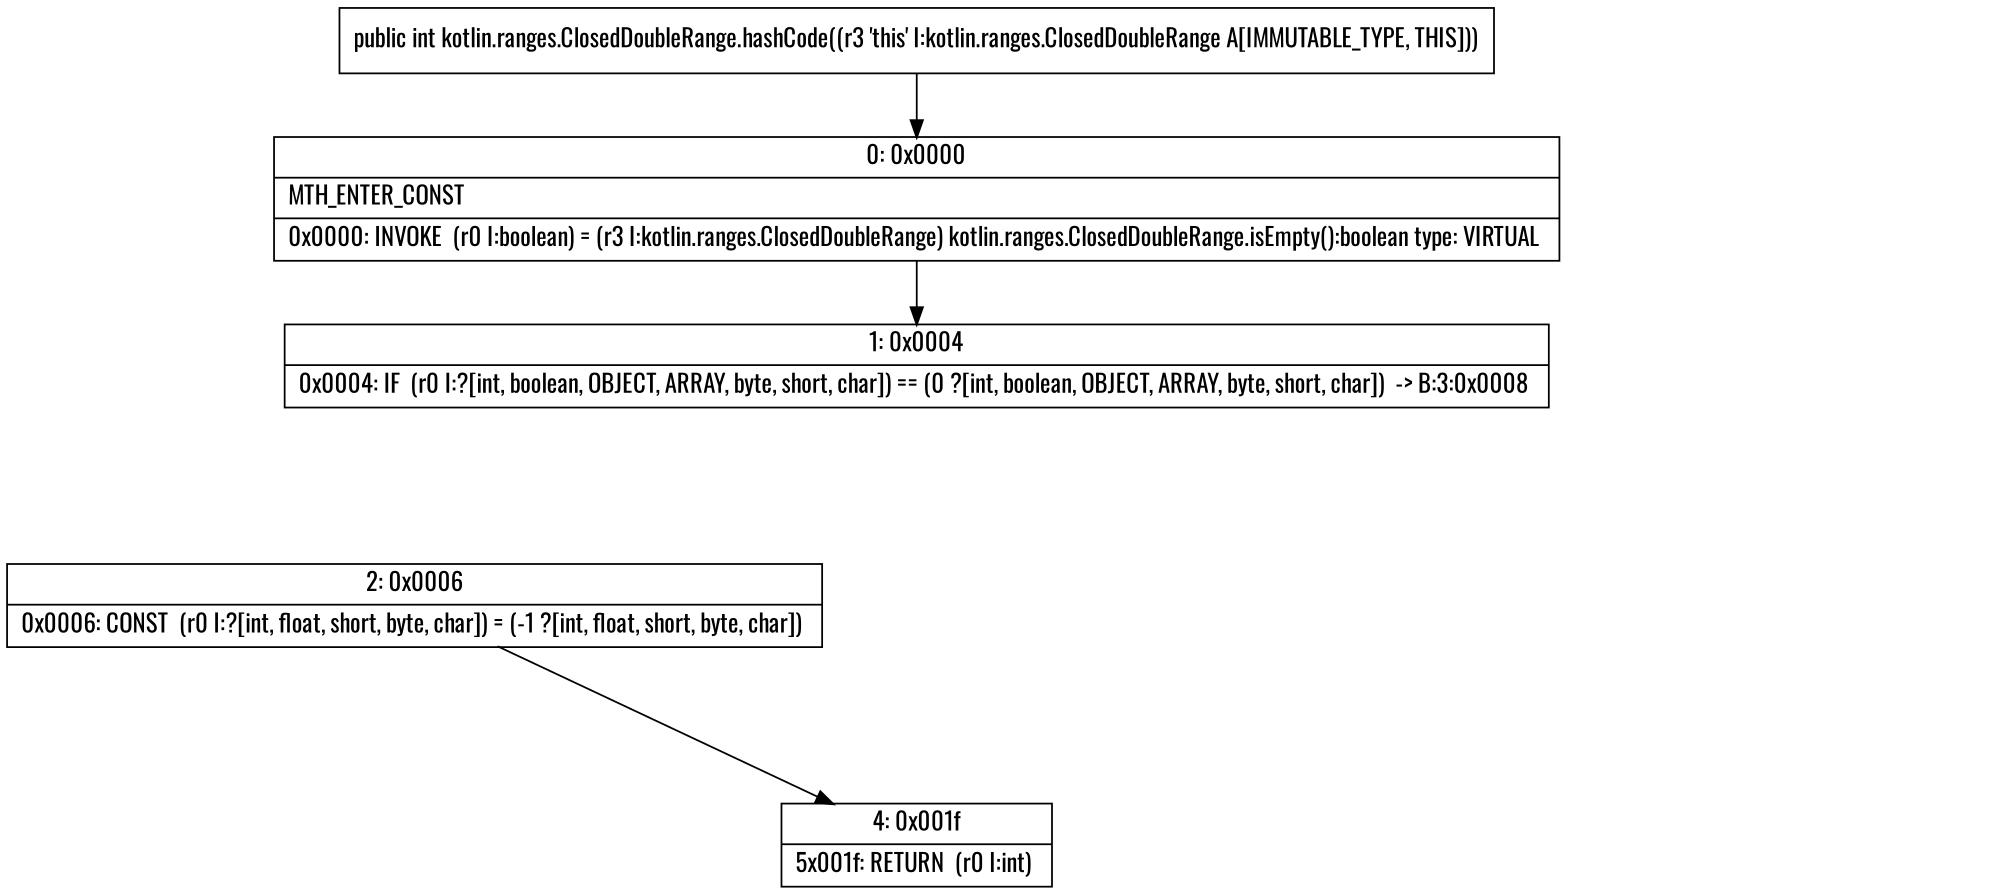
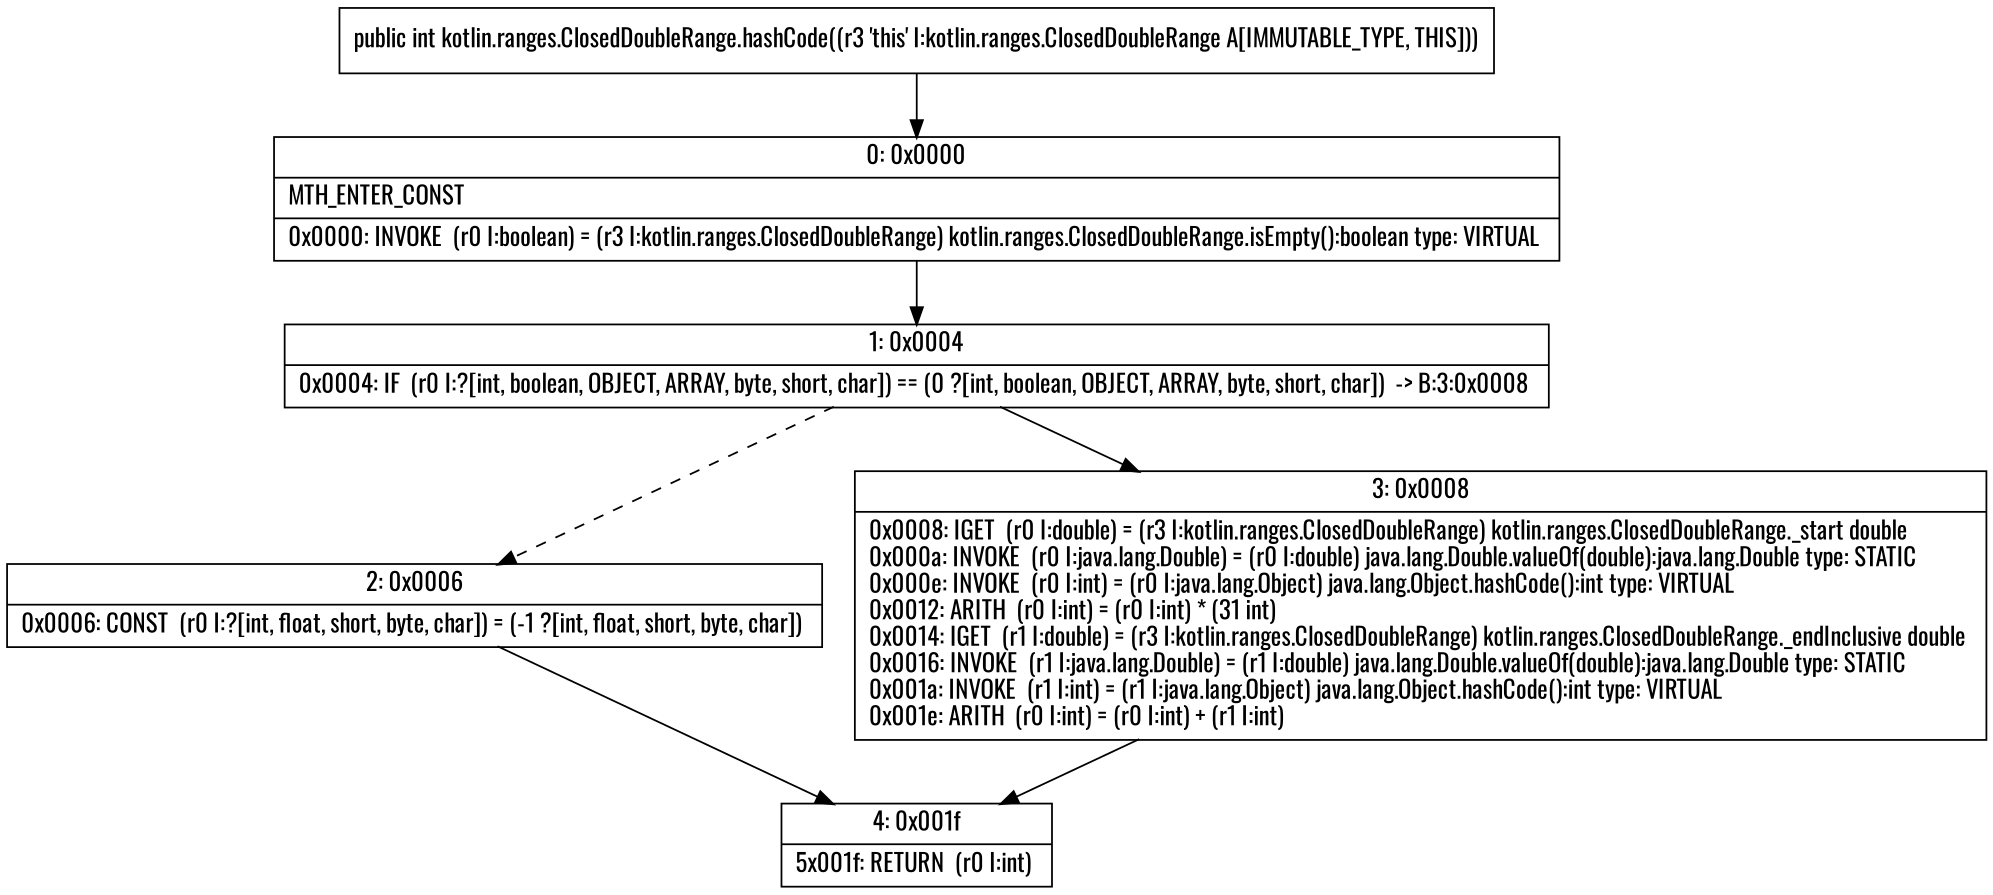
none -> (674, 482)
none -> (1421, 606)
